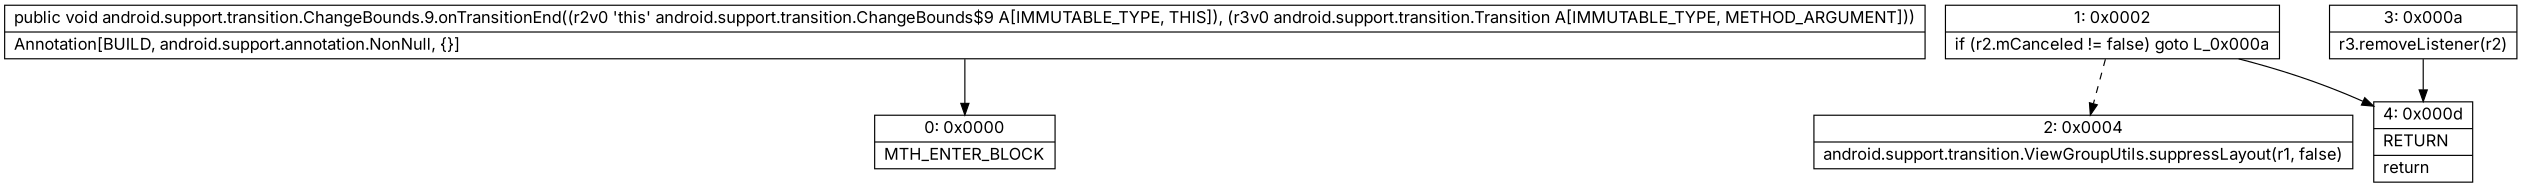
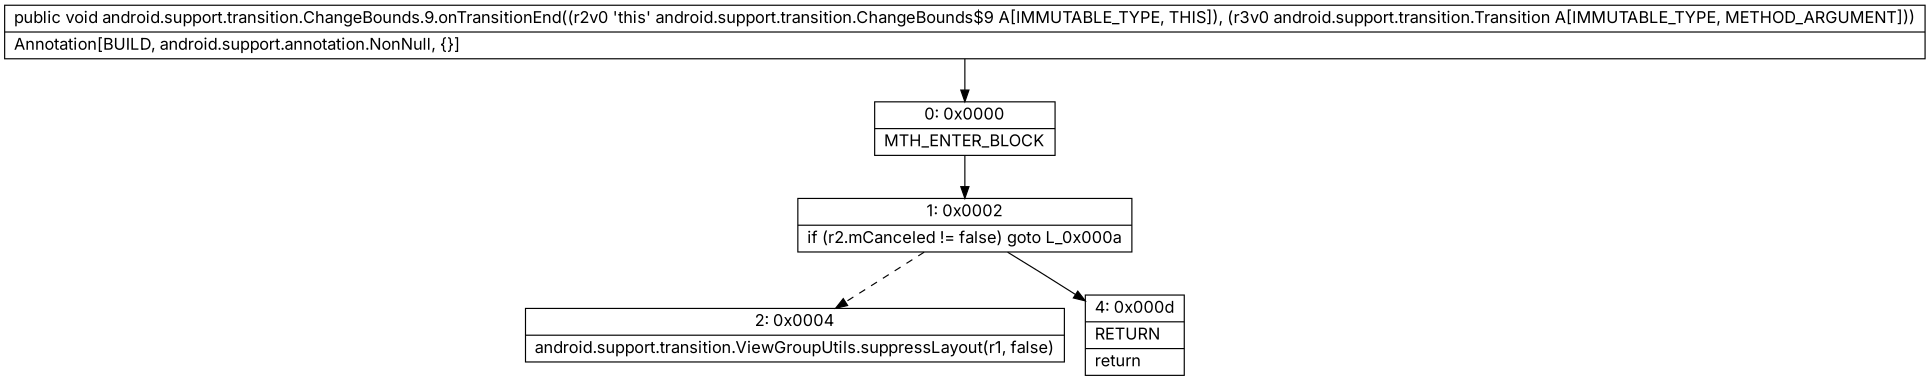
(2423, 32) -> none
none -> (965, 171)
